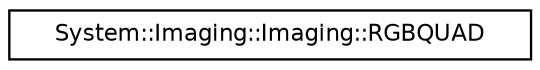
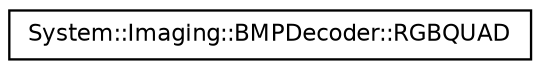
(270, 35) -> (270, 35)
